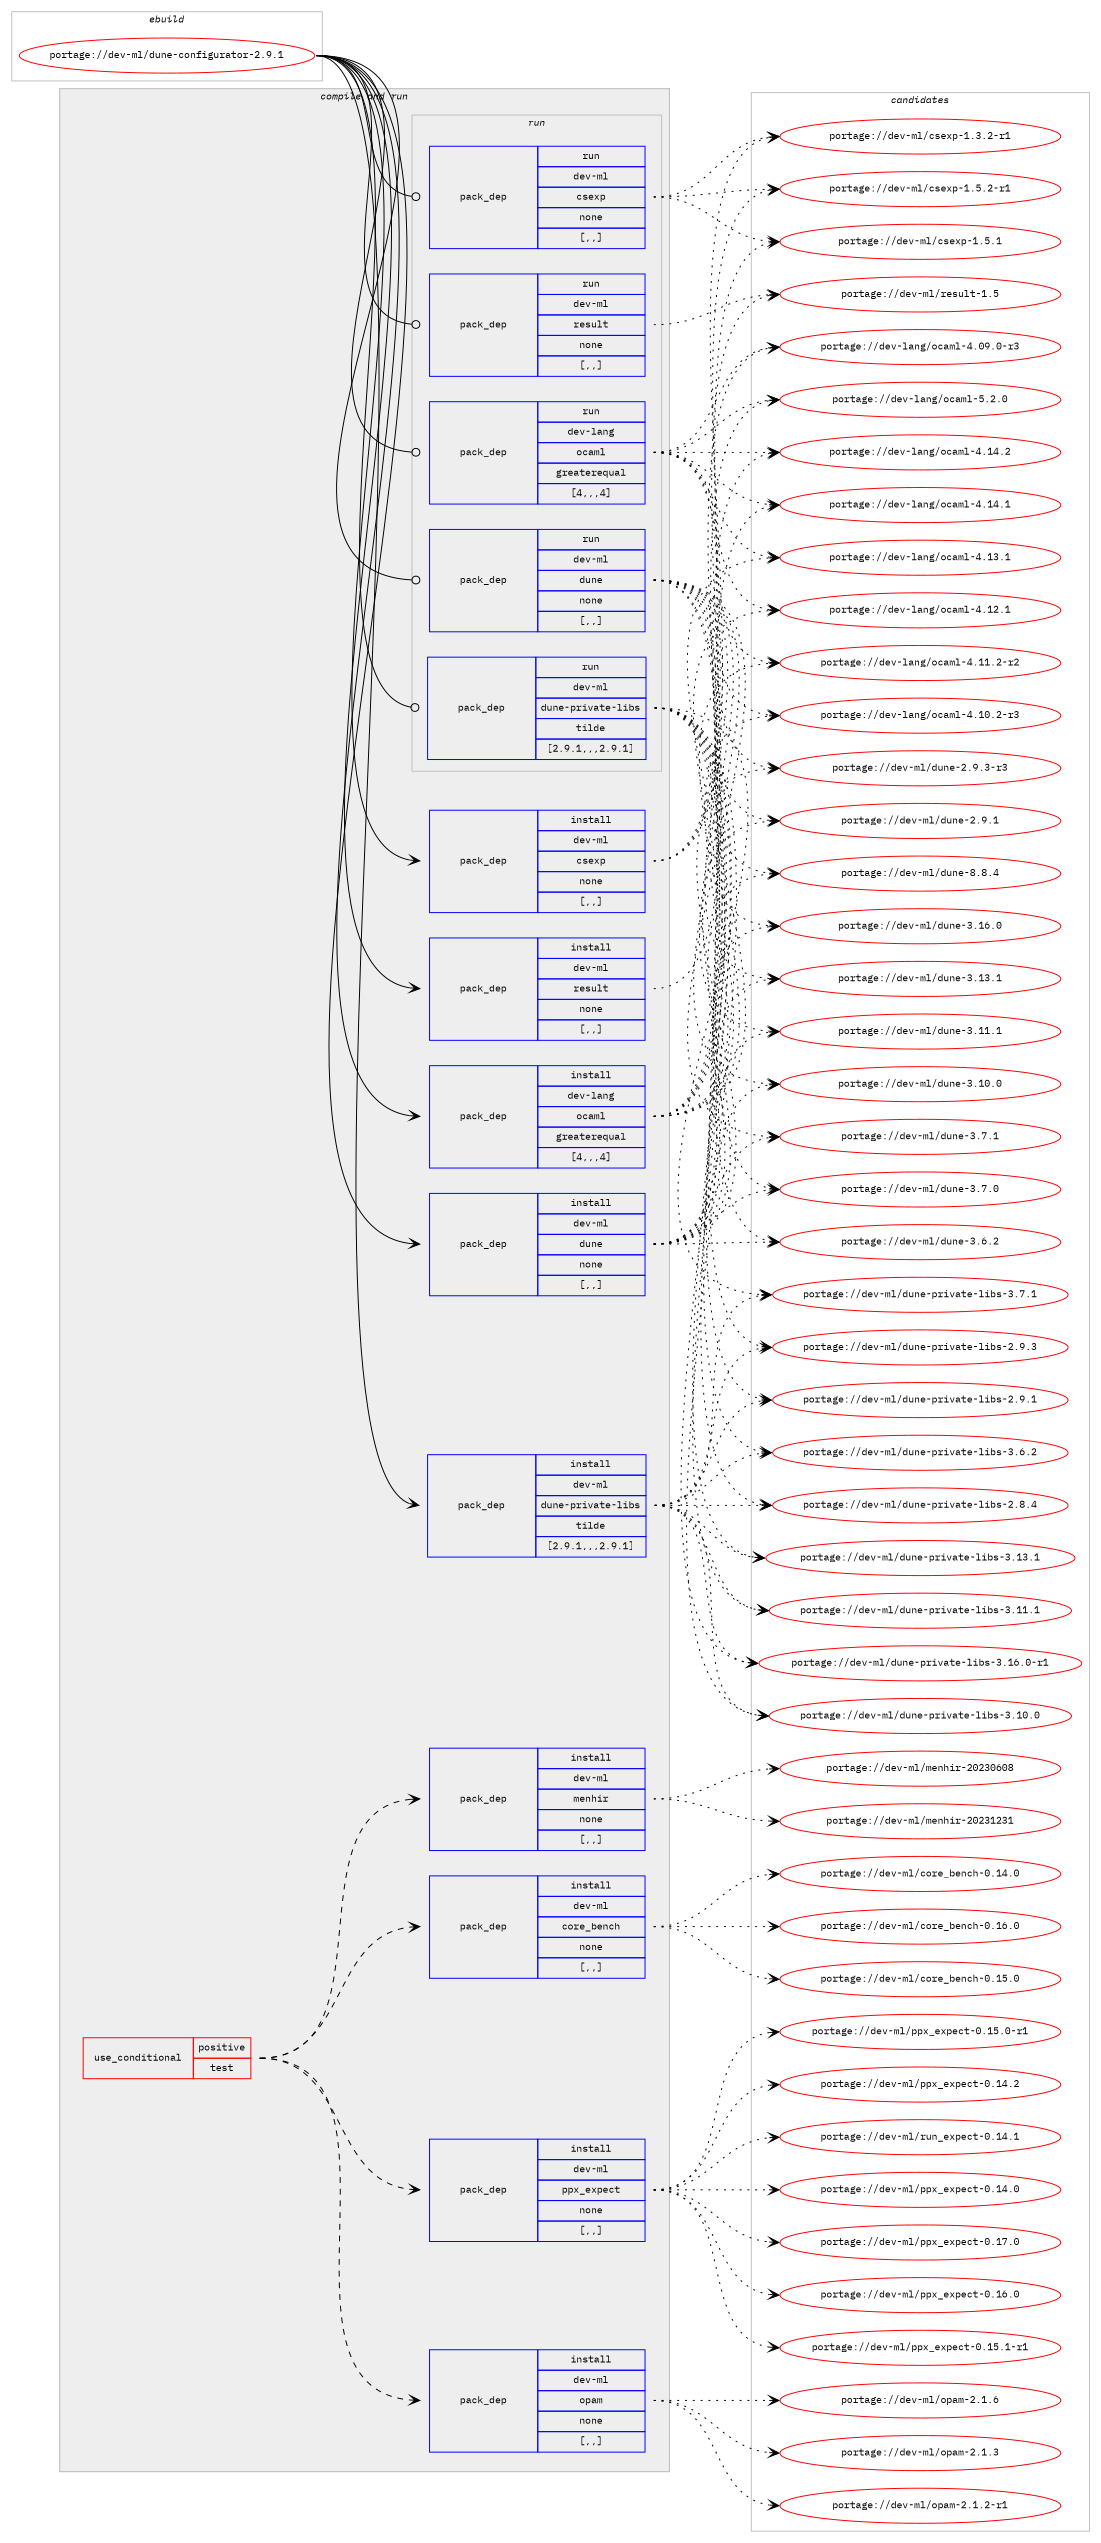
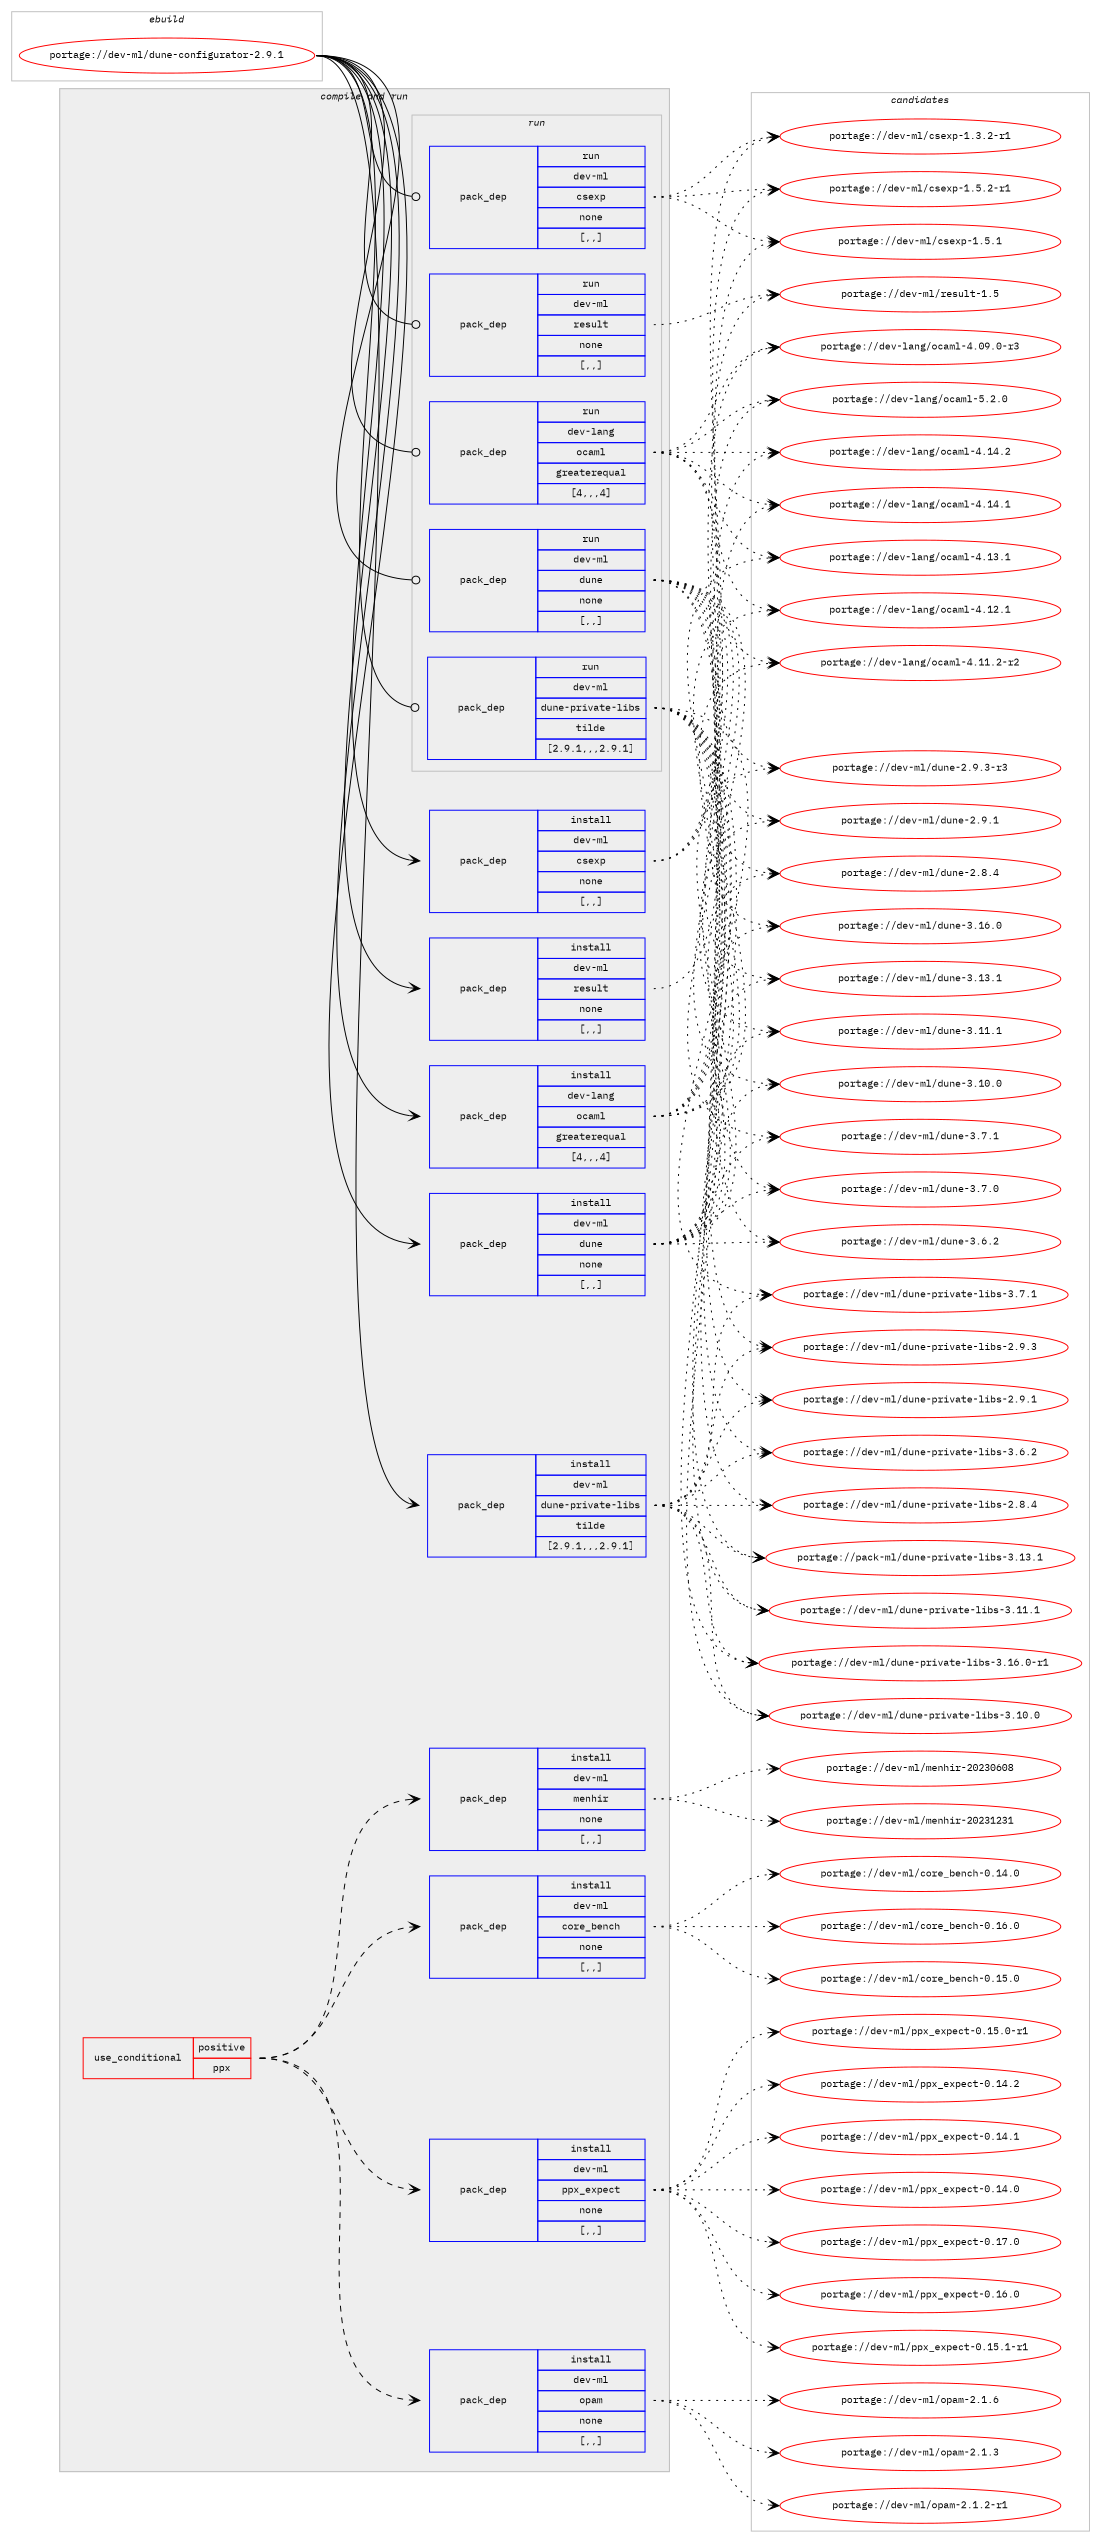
(920, 716) -> none
(920, 874) -> (920, 874)
(920, 1558) -> (920, 1558)
(222, 2068) -> (222, 2068)
(920, 2137) -> (920, 2137)
